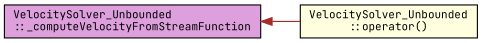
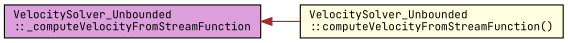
(389, 21) -> (432, 21)
